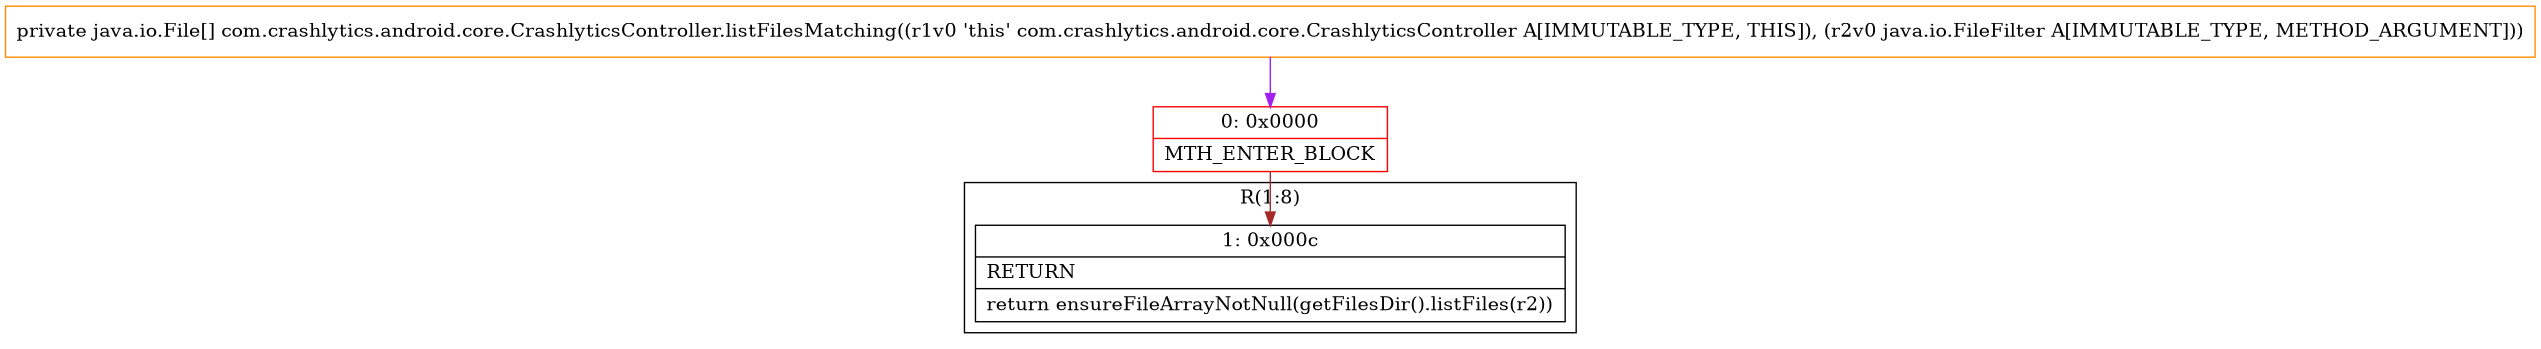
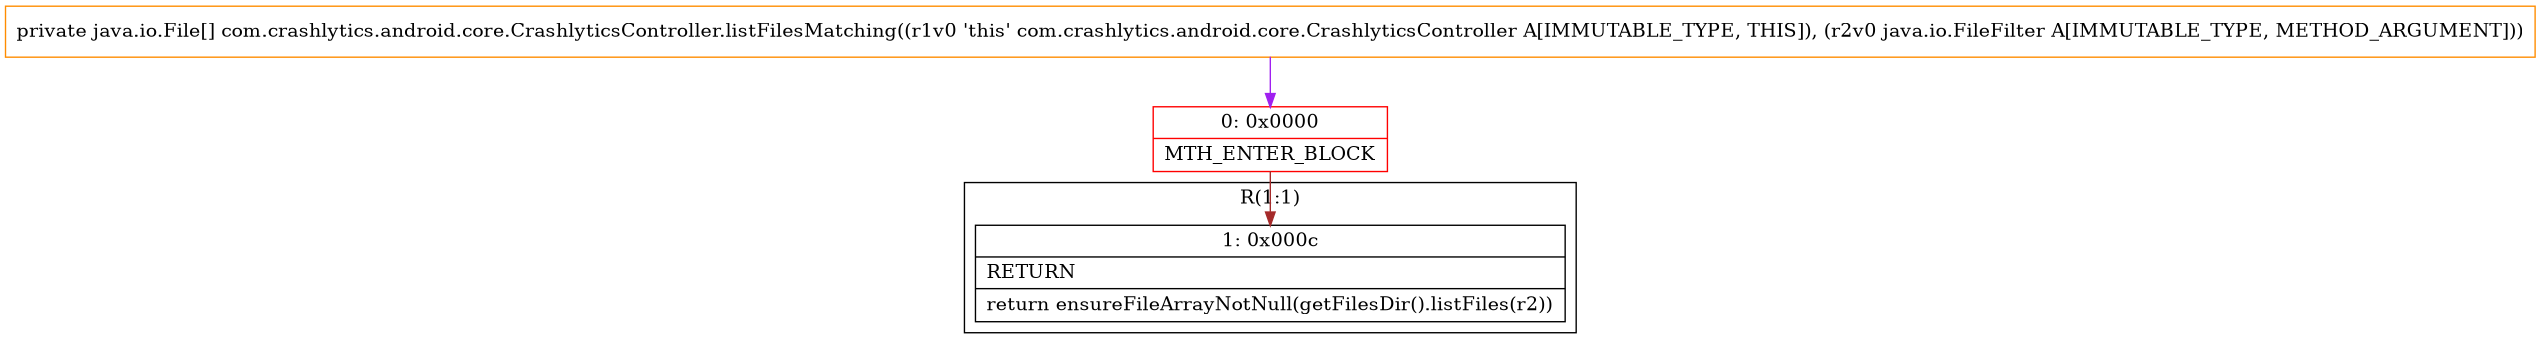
(1270, 198) -> (1270, 198)
